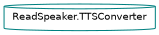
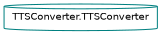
(80, 17) -> (81, 17)
